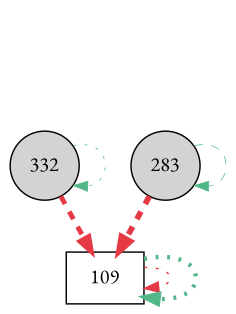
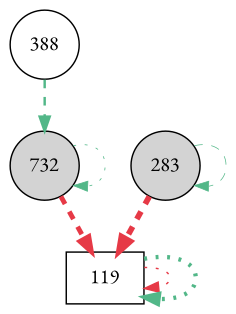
none -> (45, 45)
(45, 166) -> (45, 166)
(105, 278) -> (105, 278)
